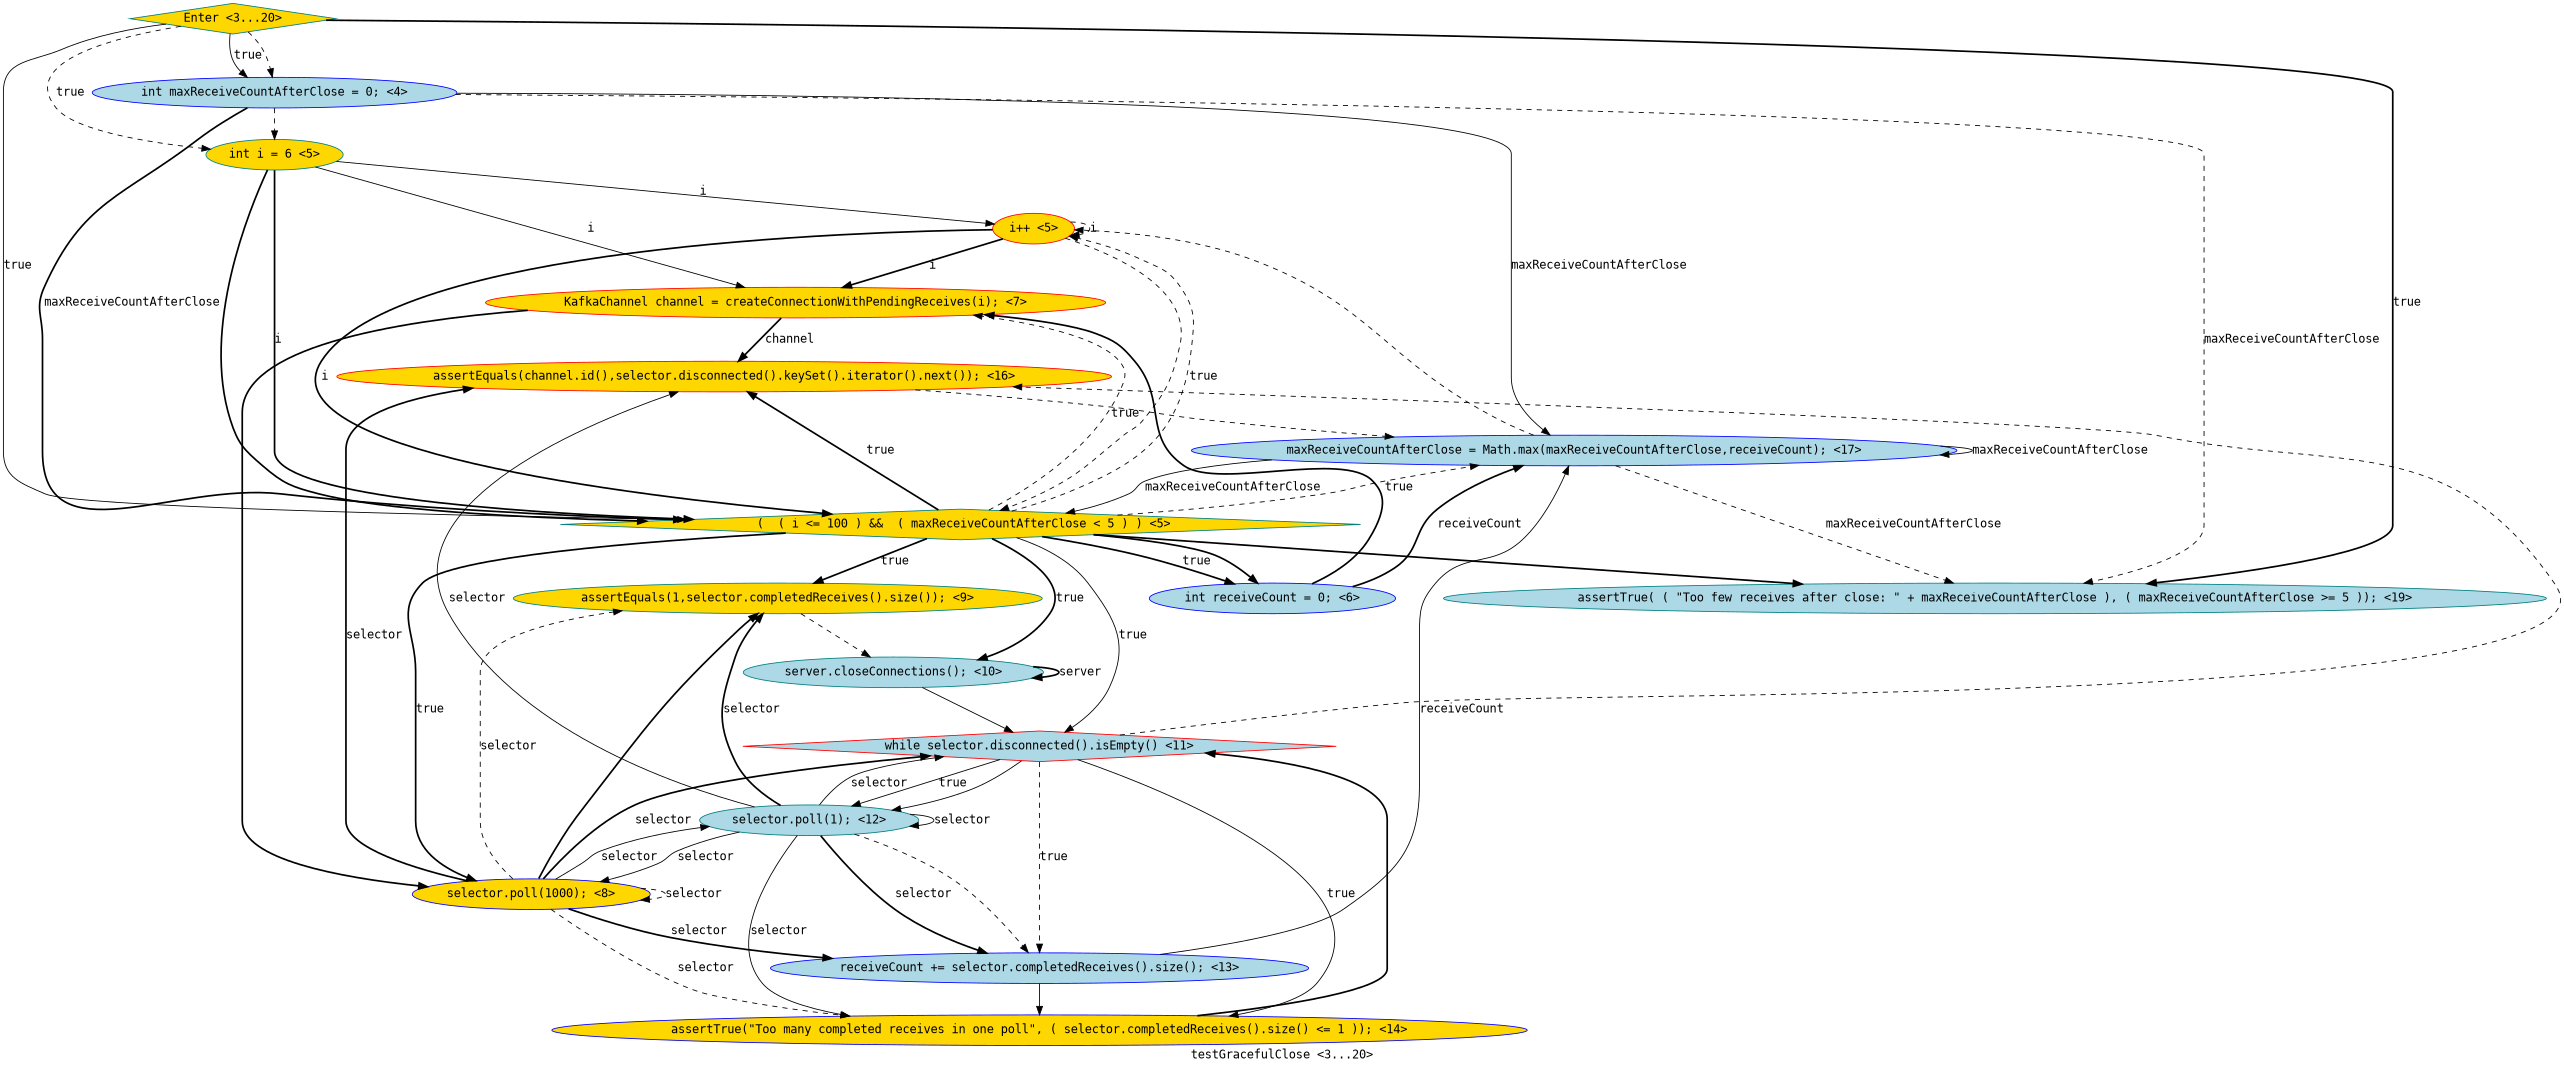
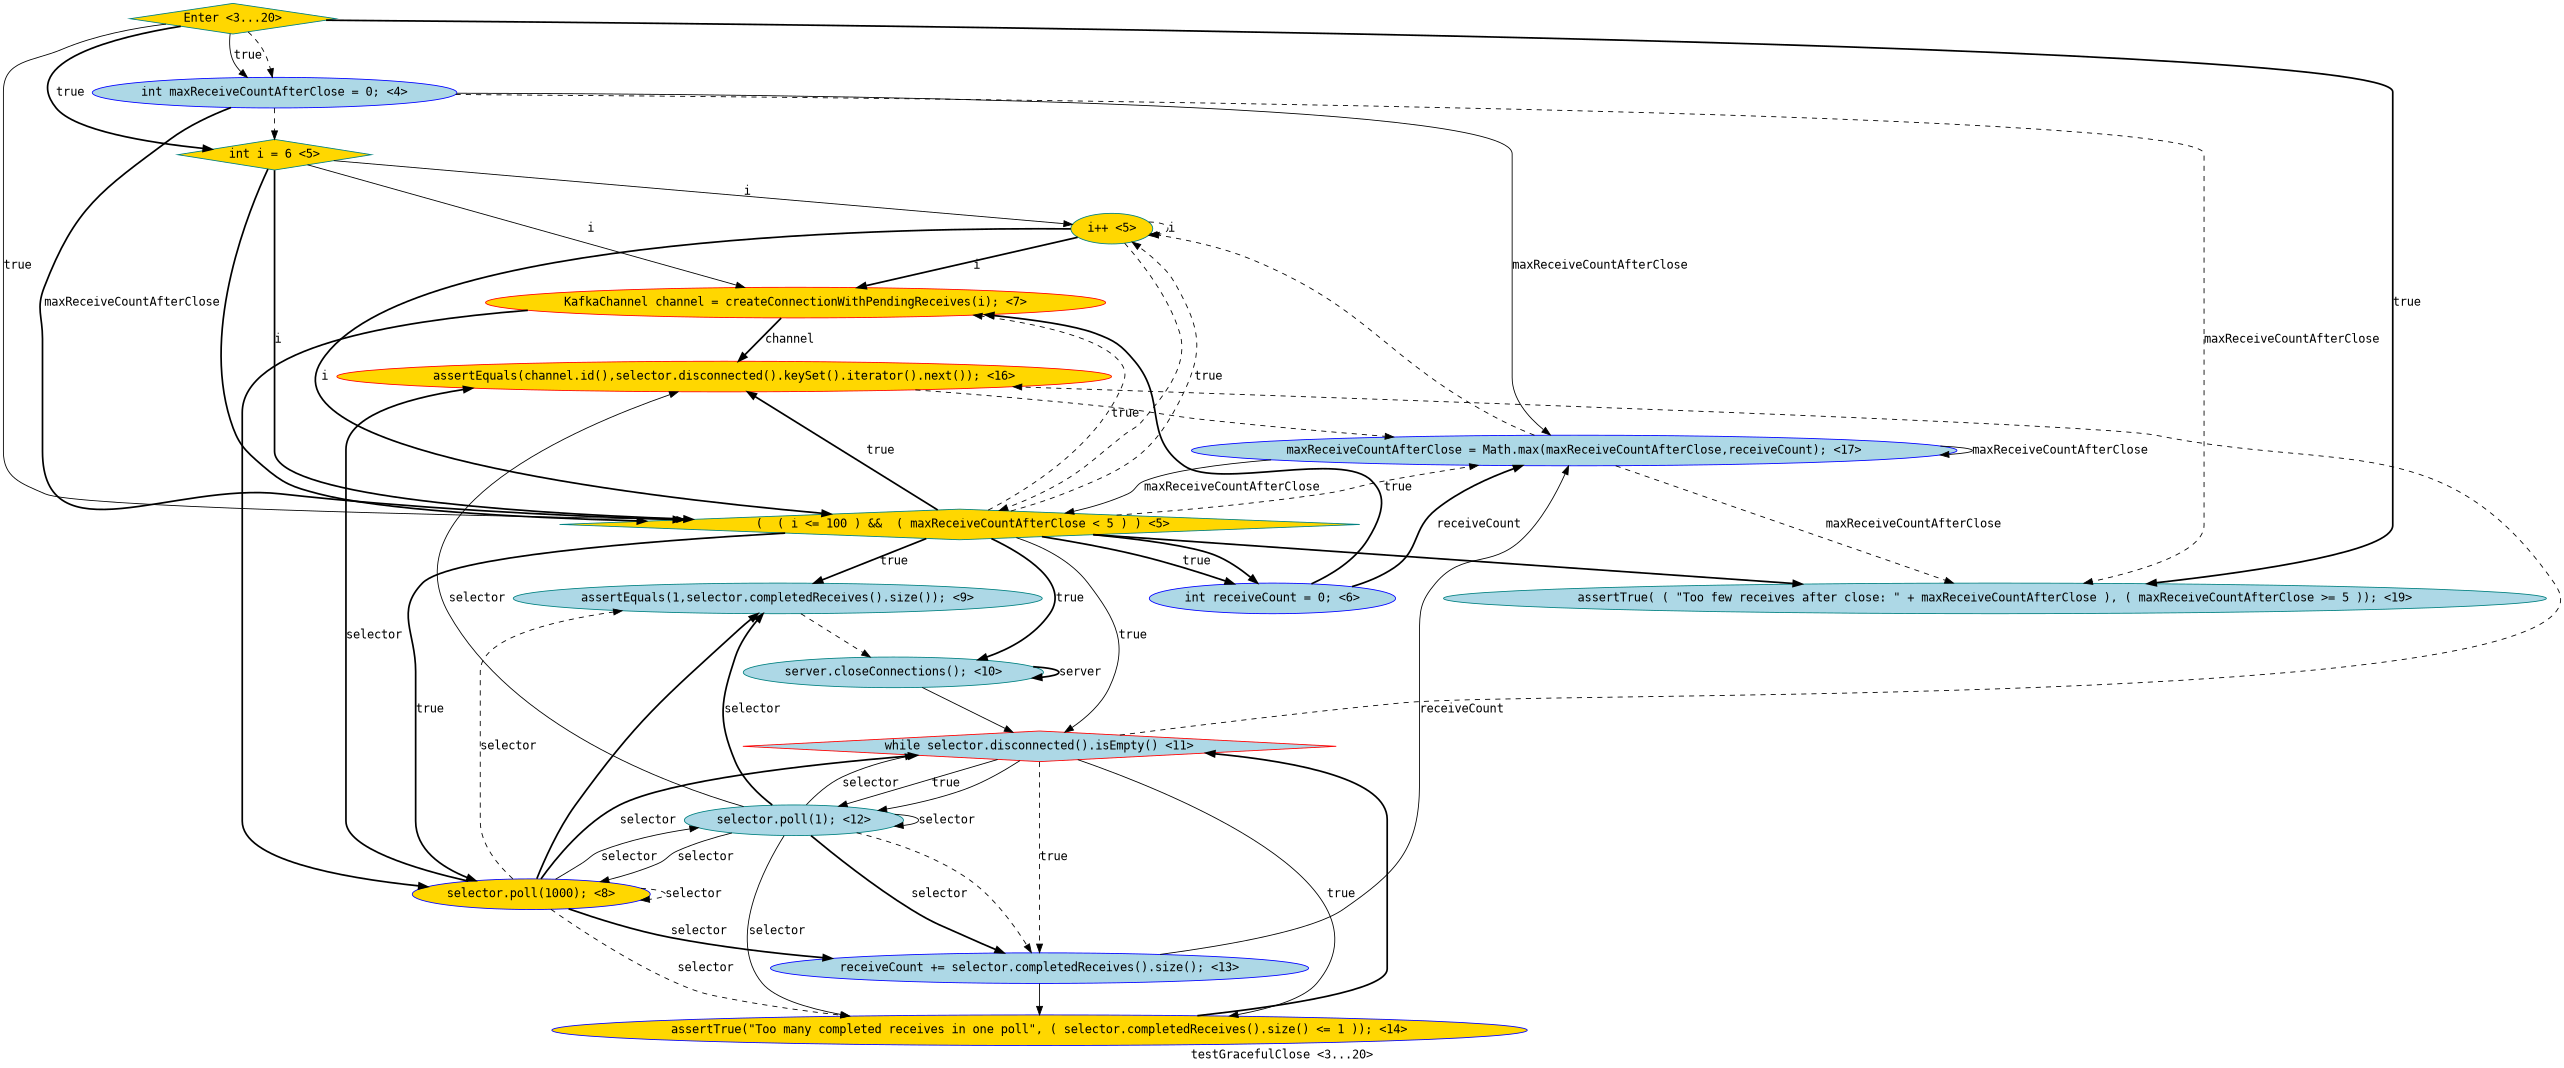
(51, 98) -> (51, 98)
(275, 155) -> (275, 155)
(1034, 229) -> (1112, 229)
(778, 598) -> (778, 598)
